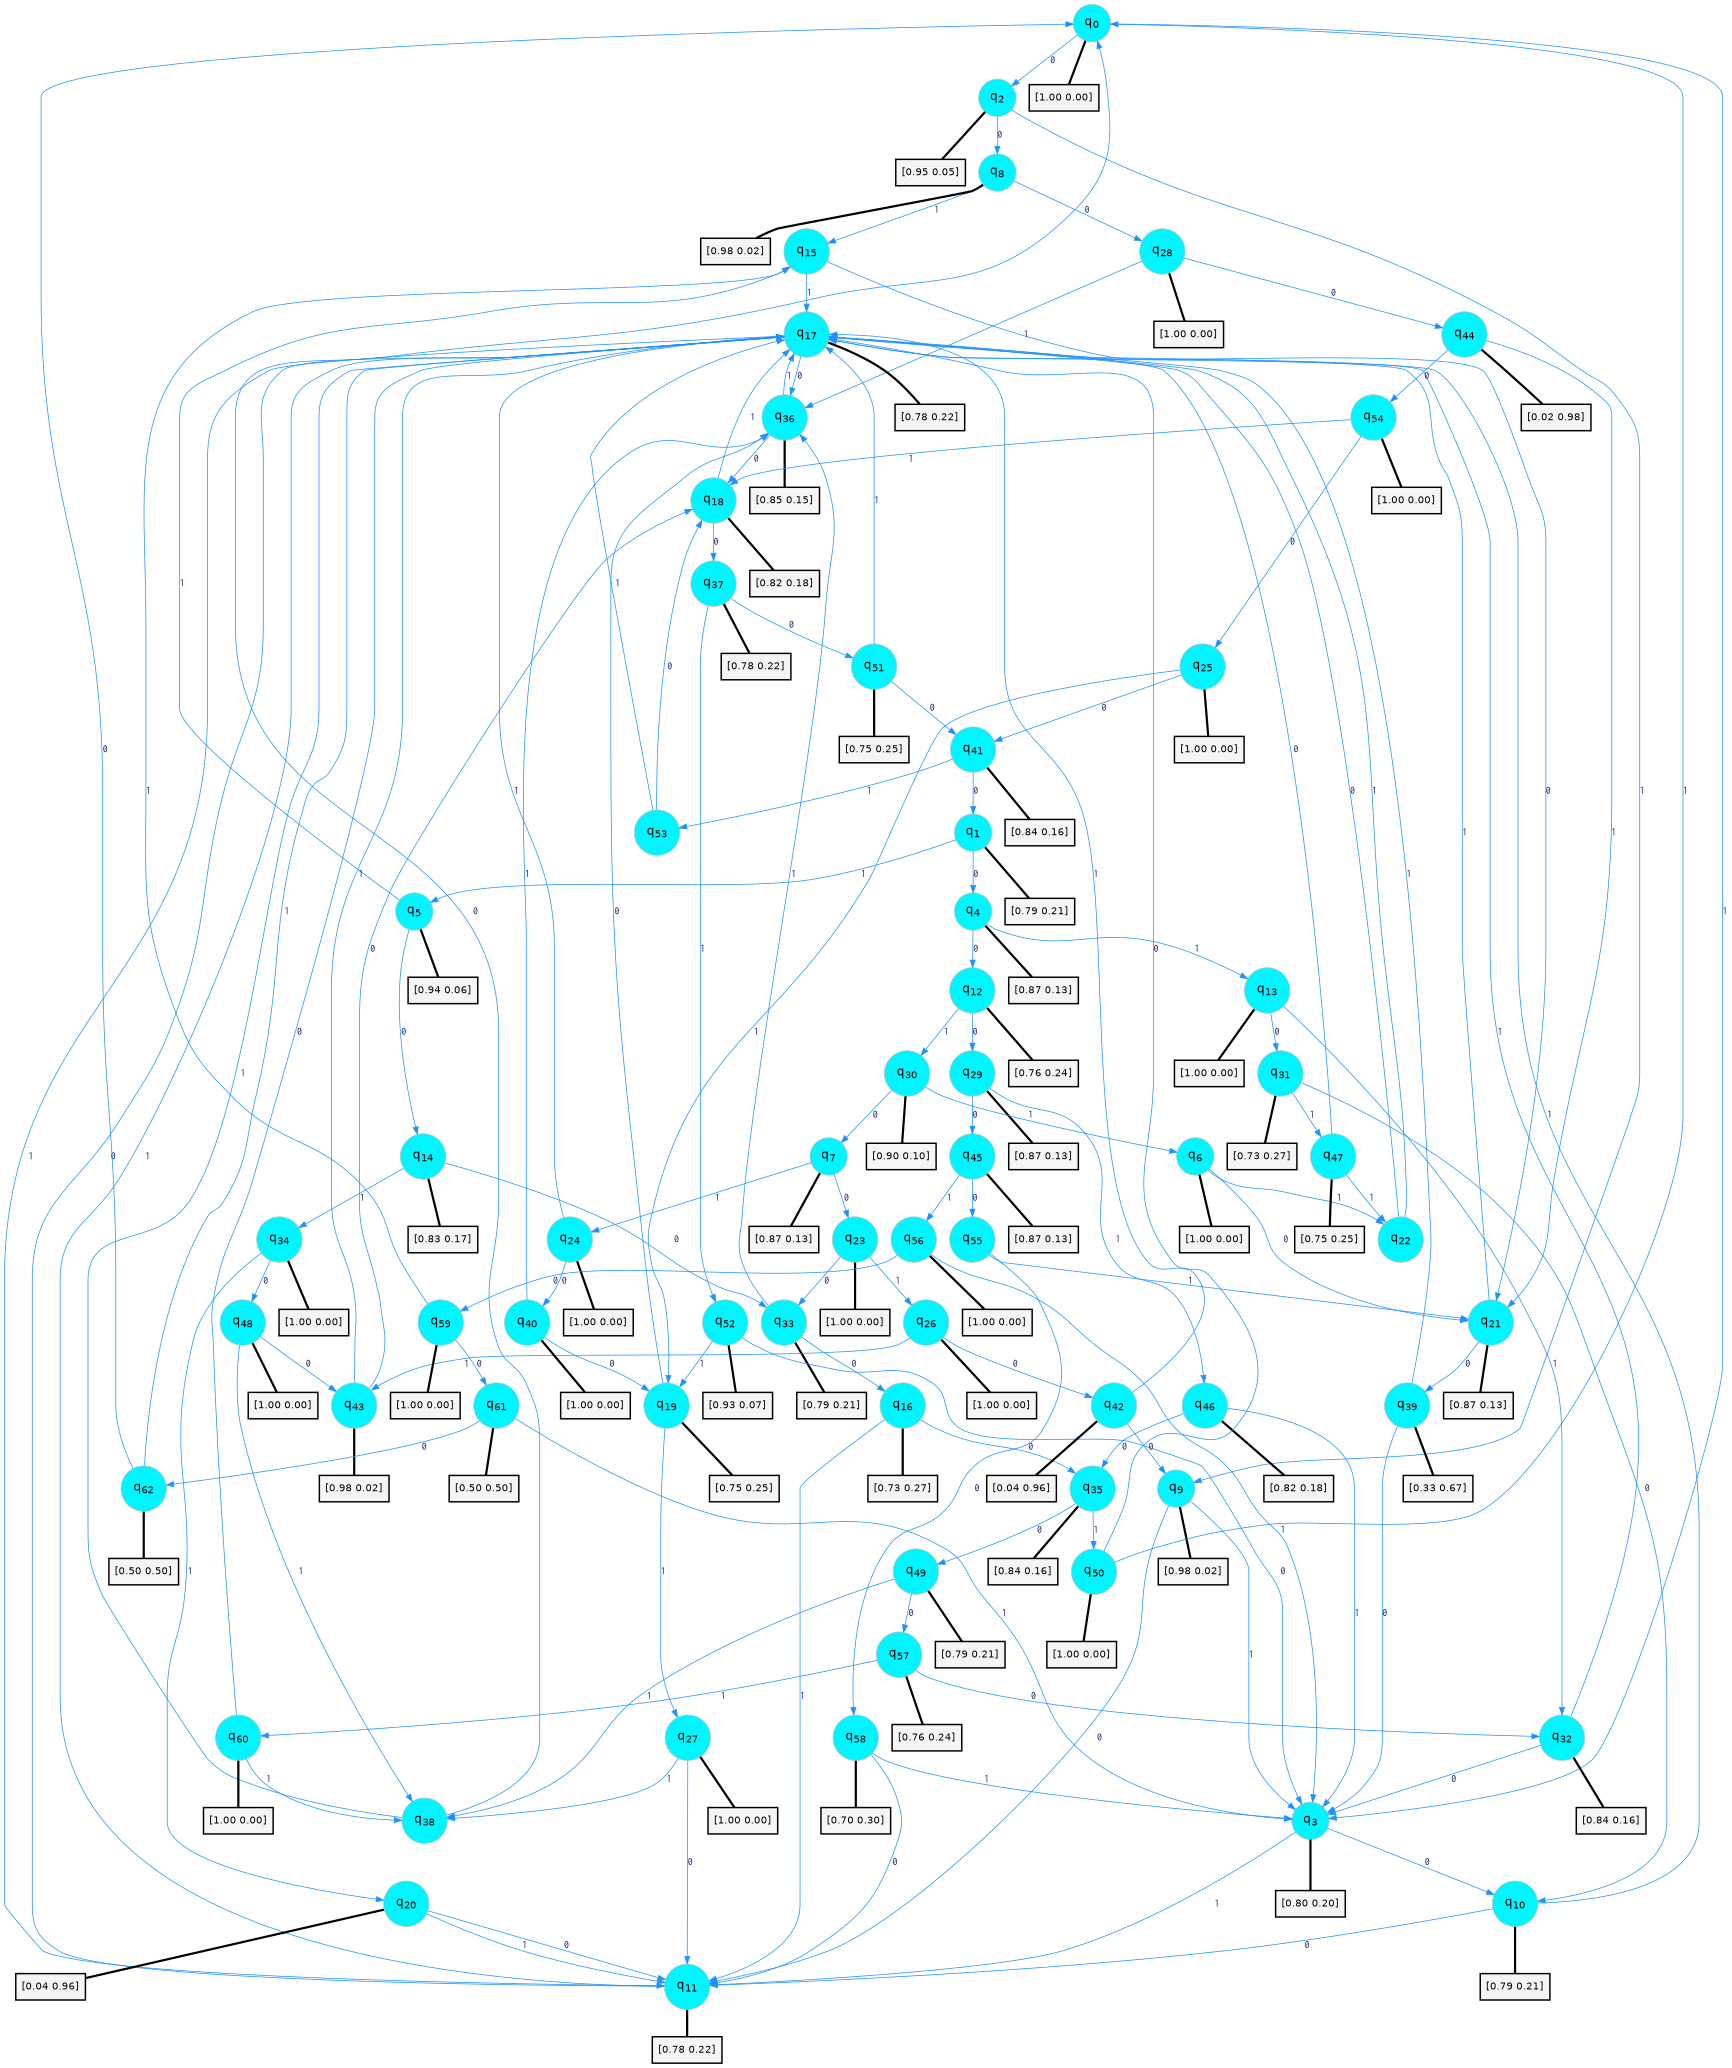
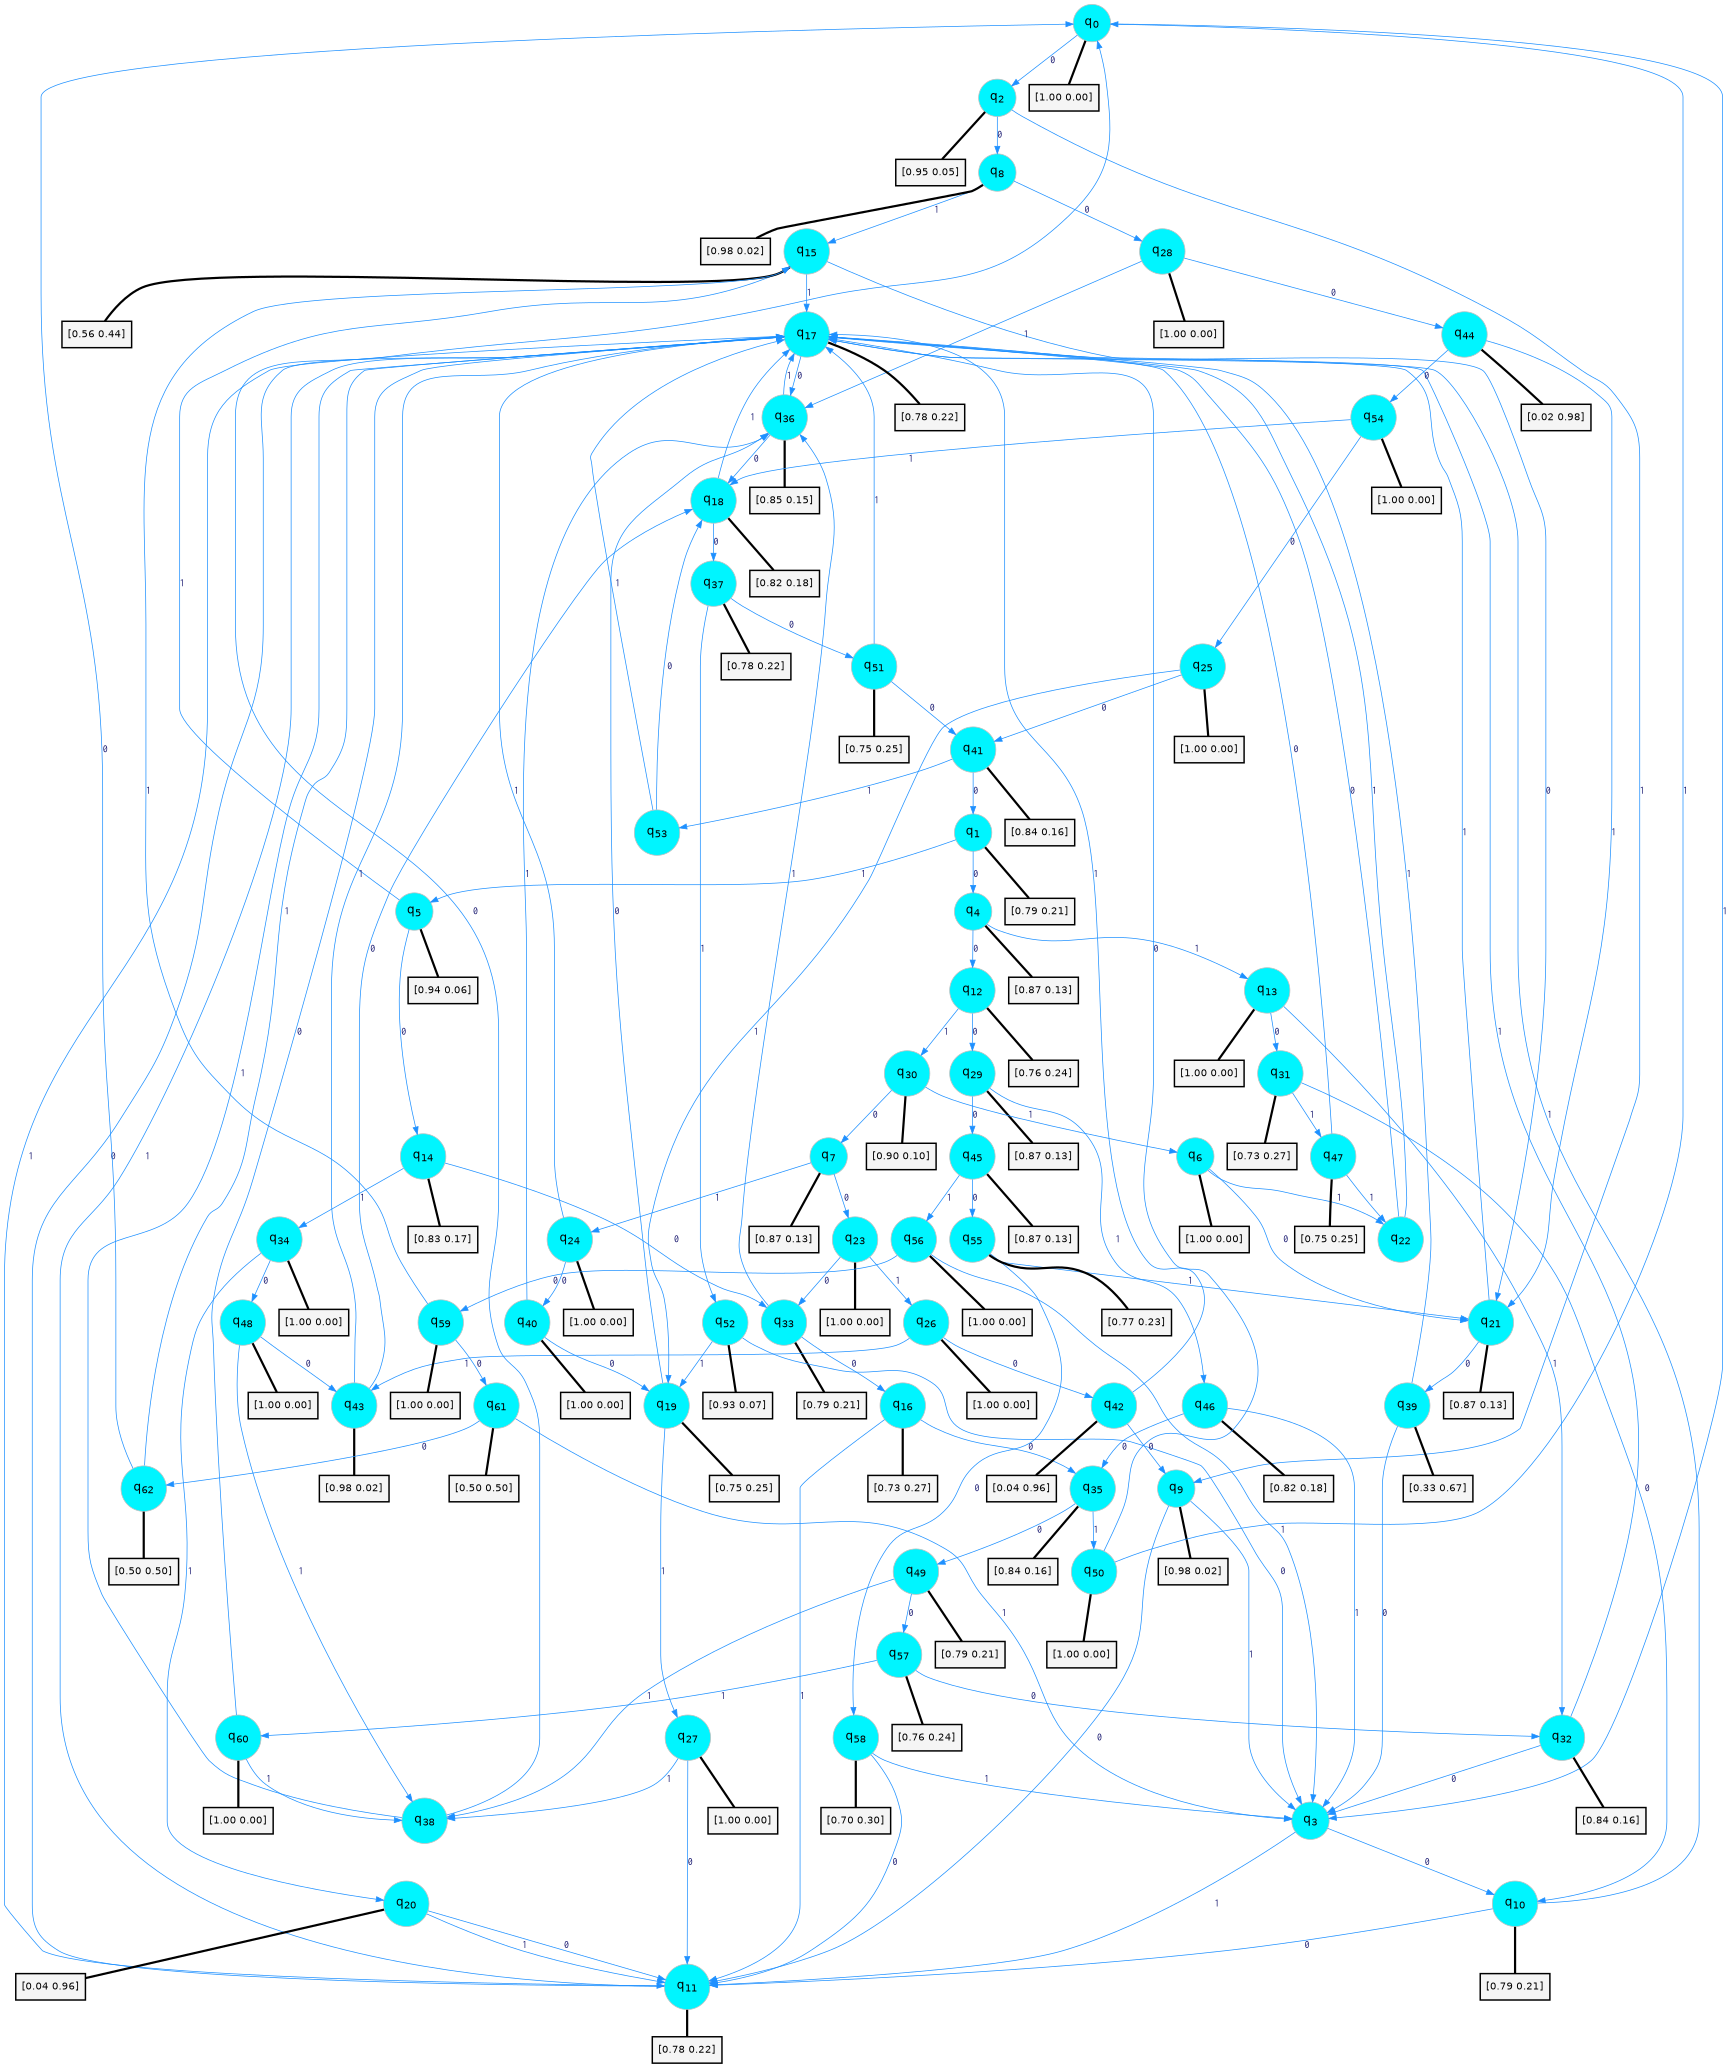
none -> (97, 334)
none -> (1137, 1323)
(1310, 1904) -> none
